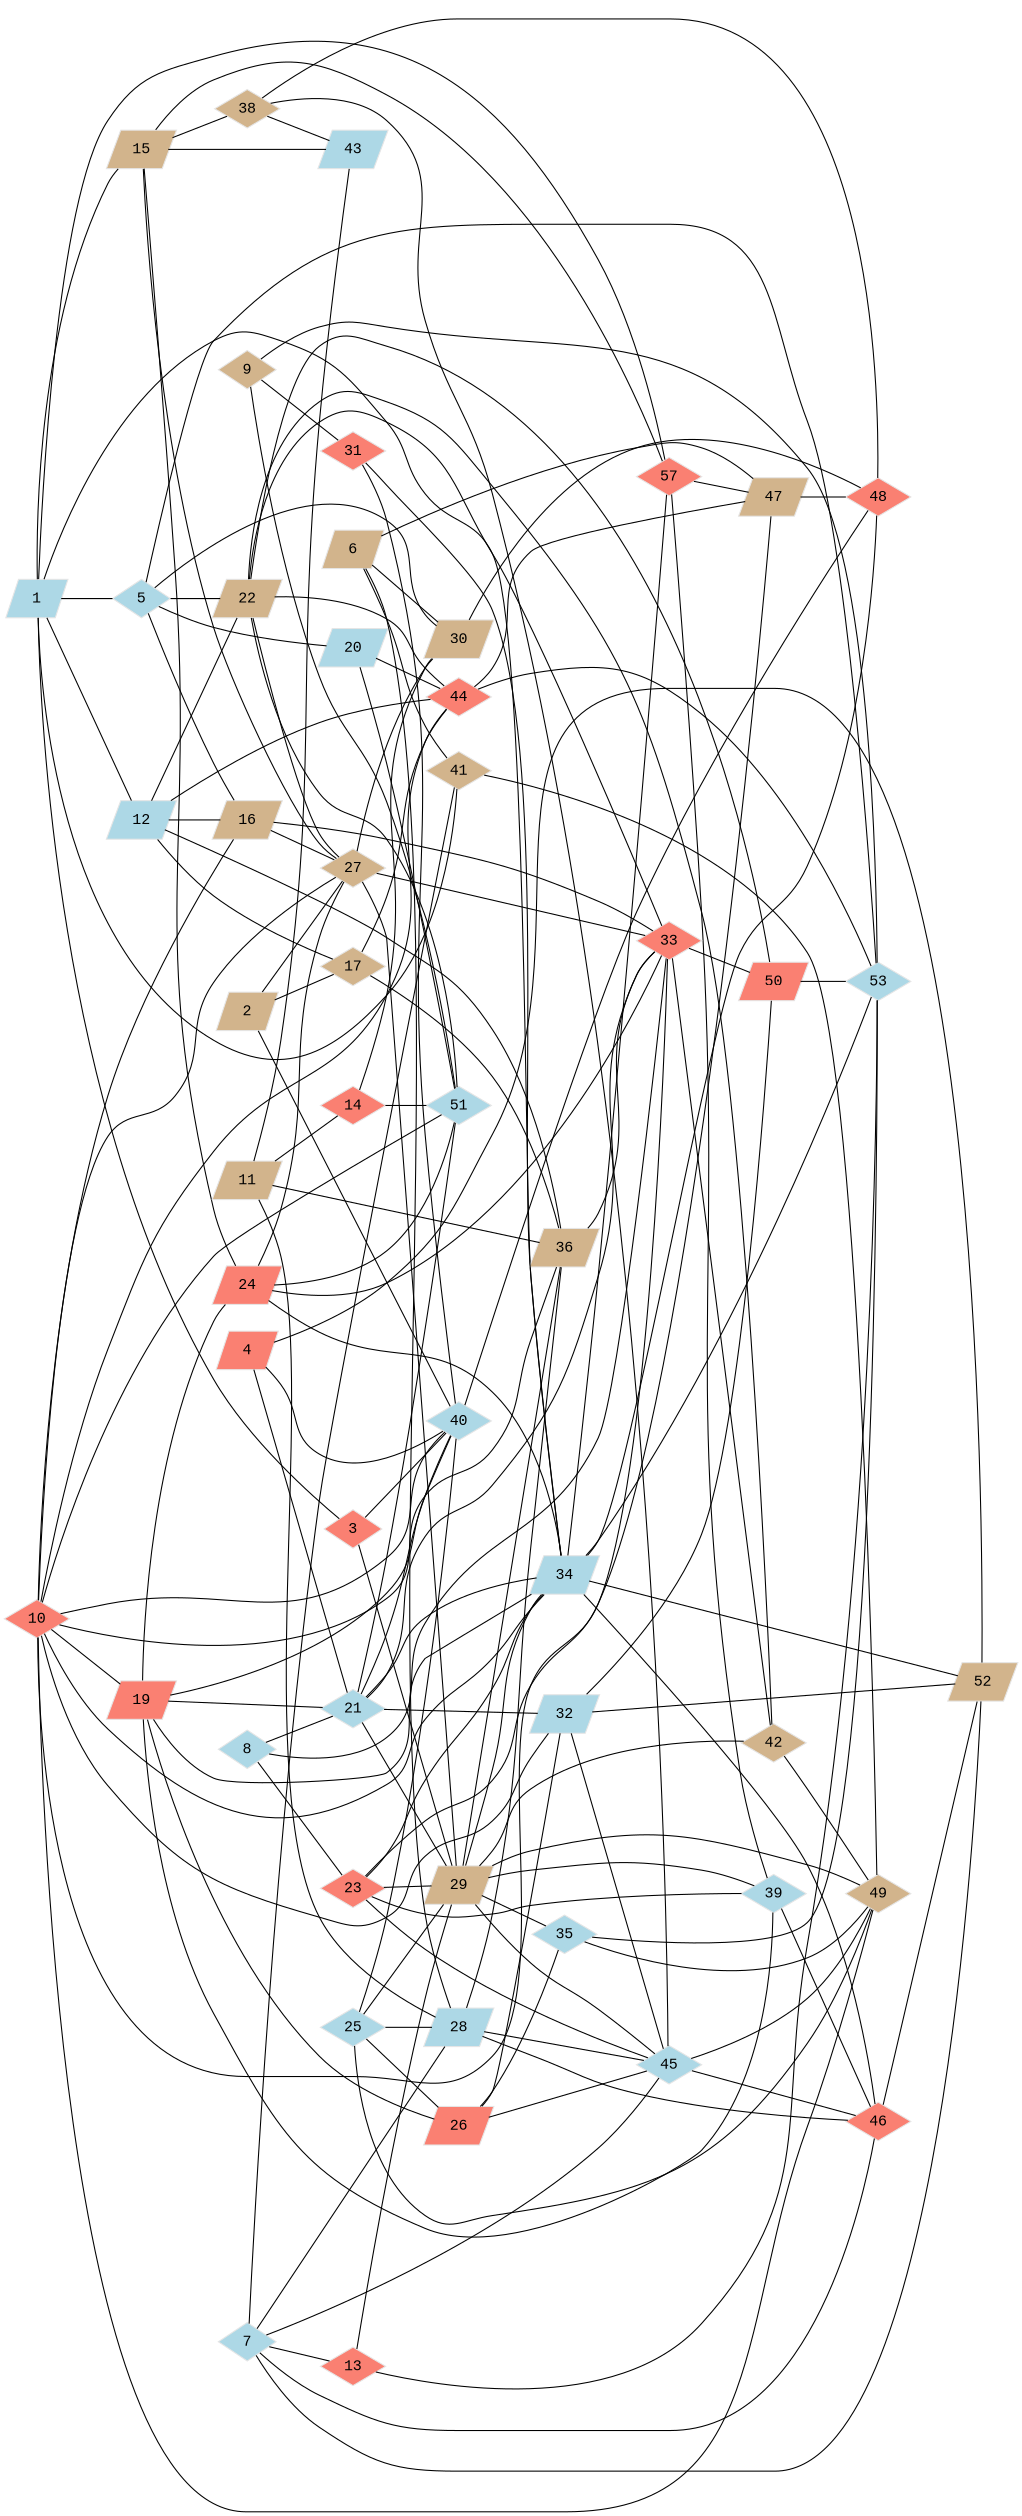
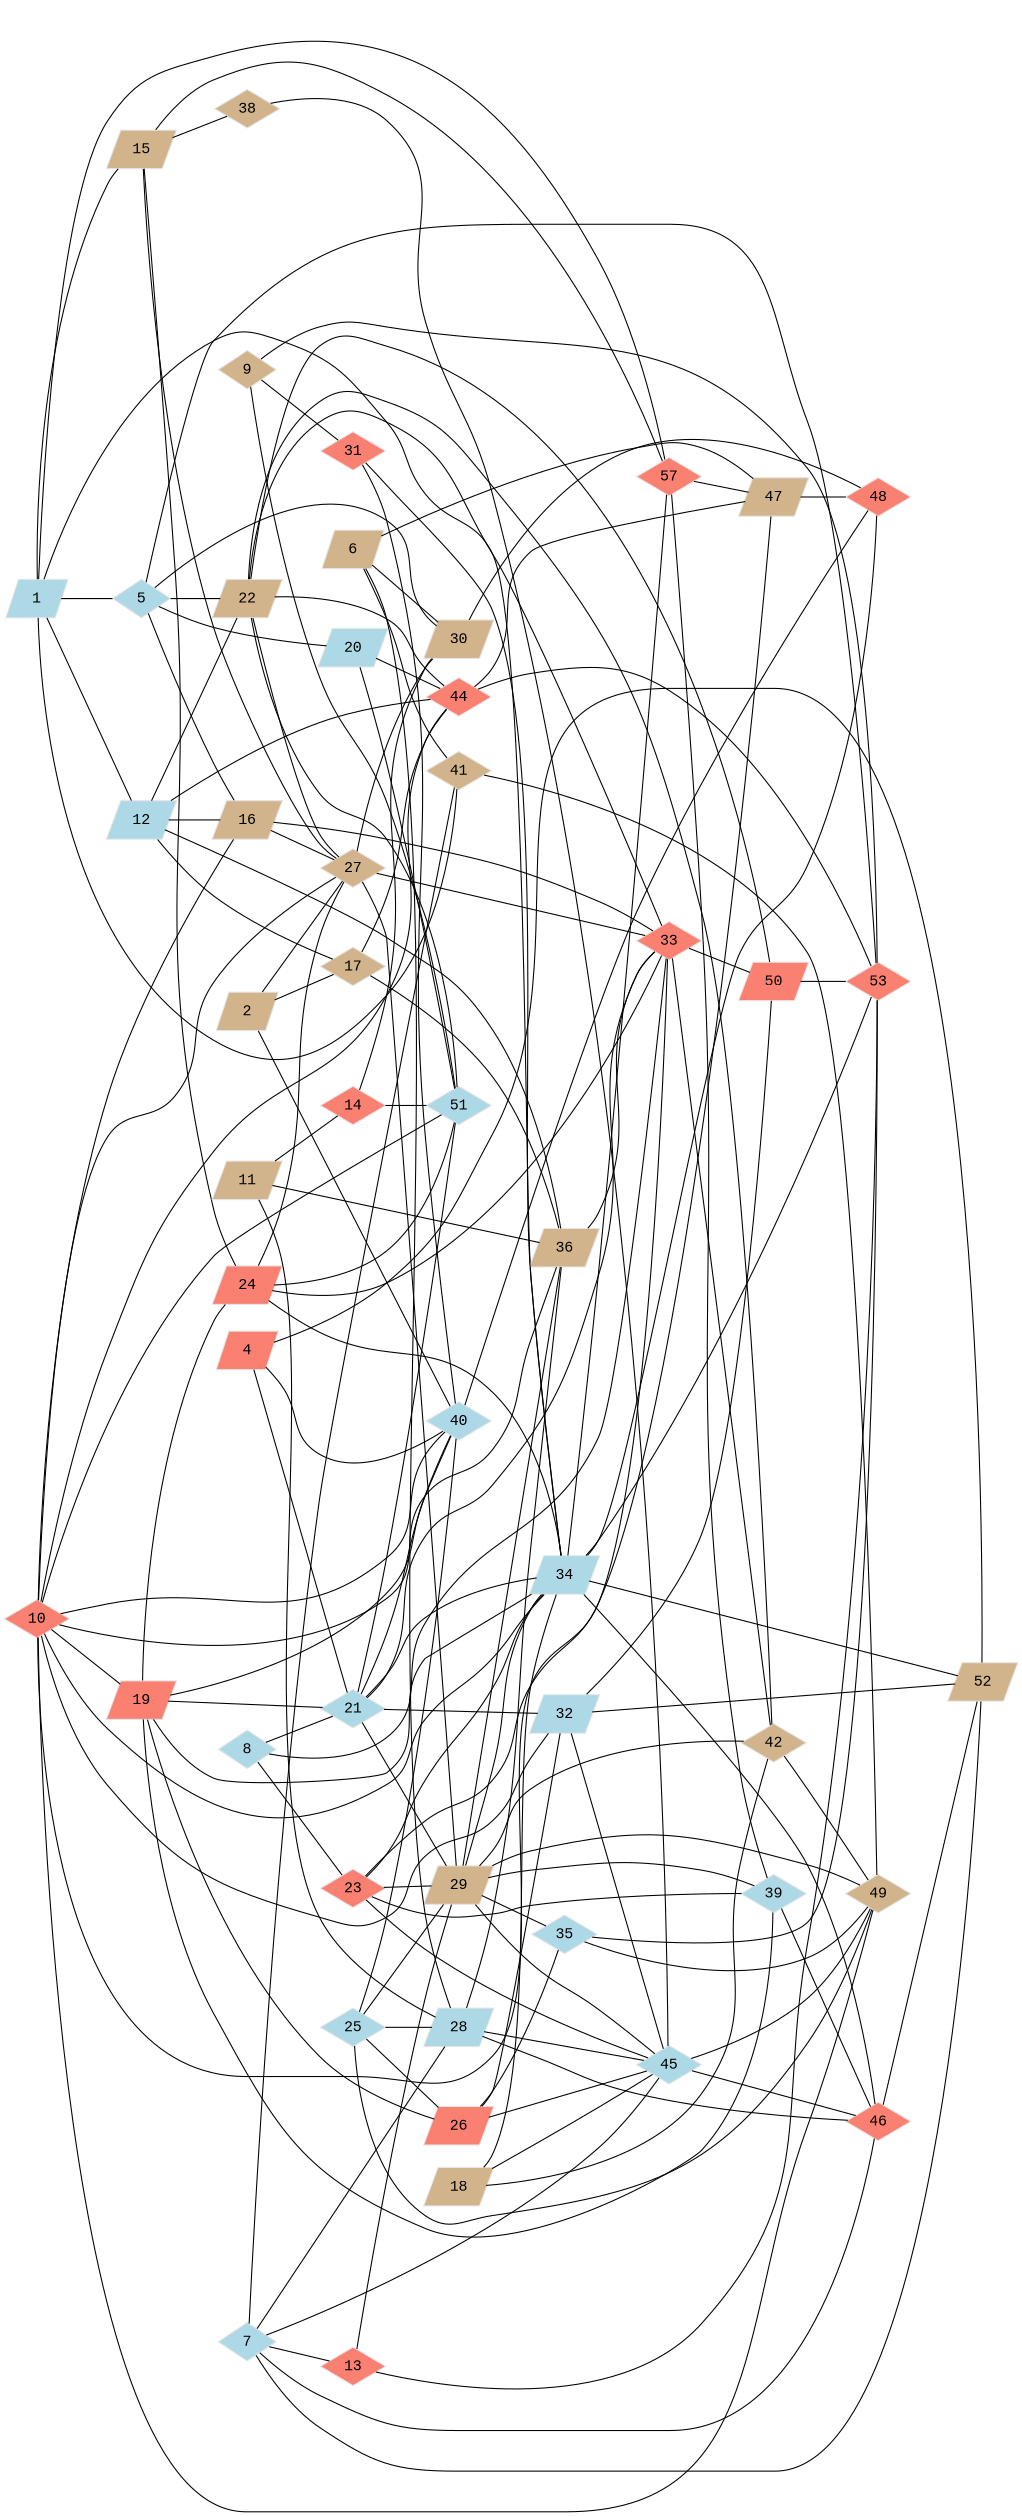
(731, 34) -> none
(353, 149) -> none
(878, 981) -> (878, 981)
(353, 1529) -> none
none -> (459, 2187)
